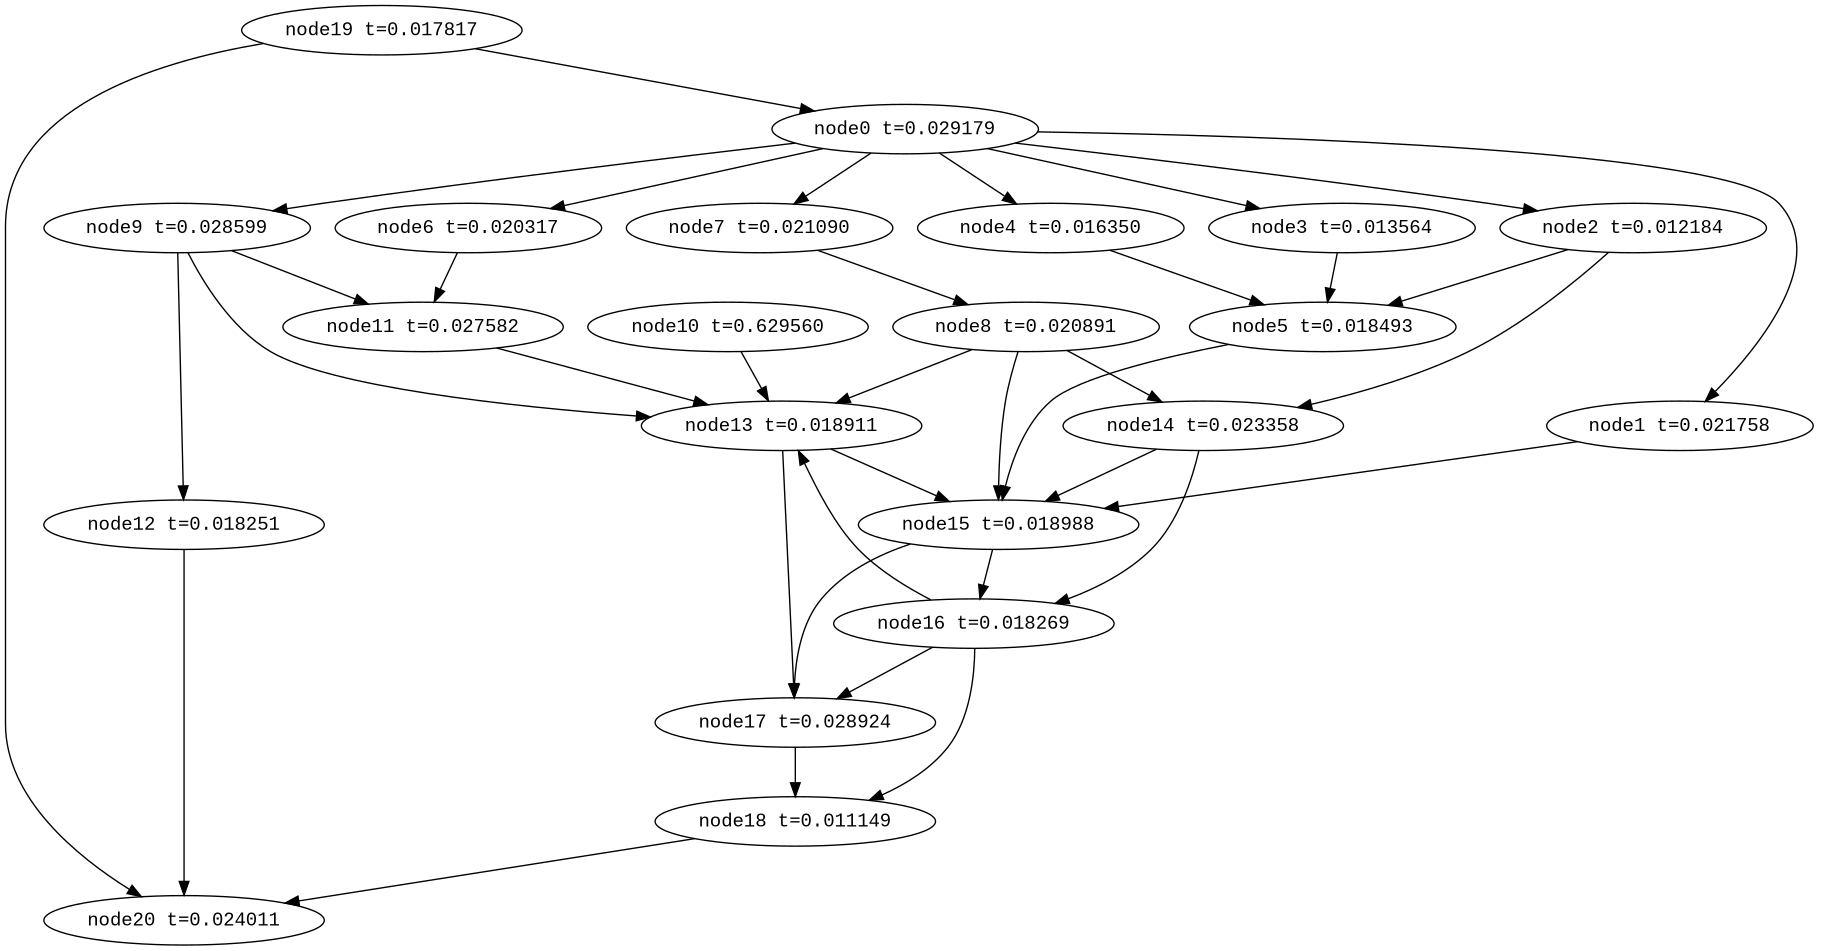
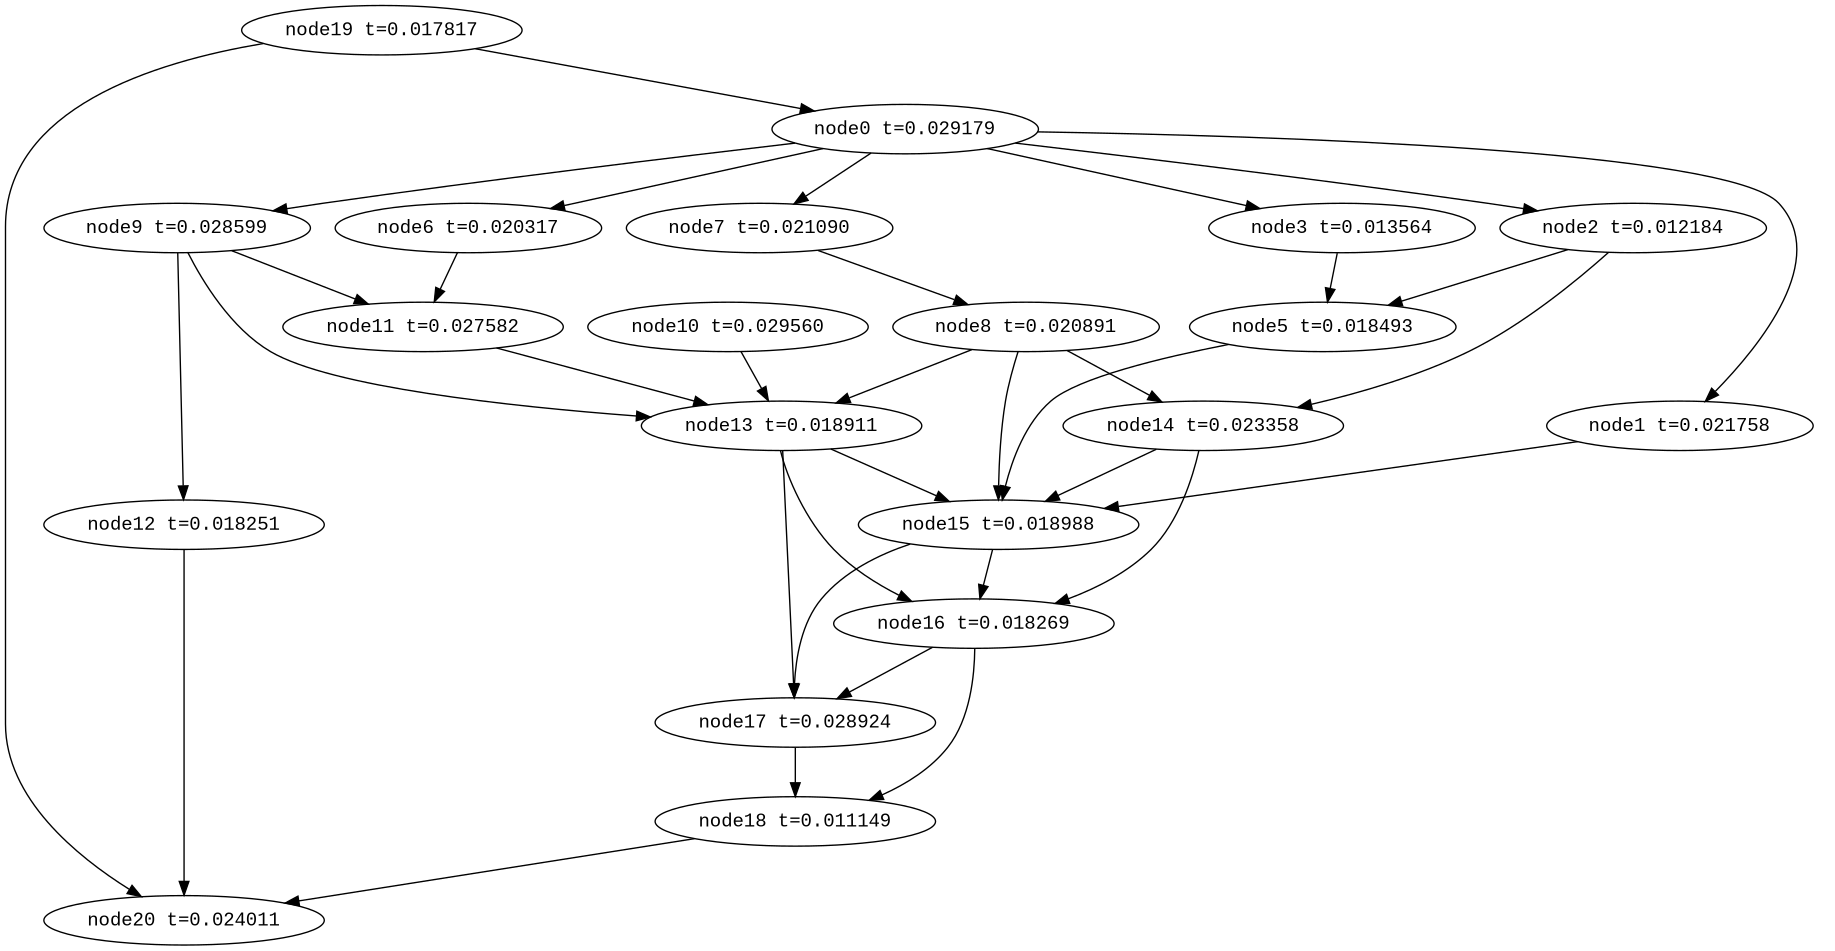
(1051, 228) -> none
(728, 327) -> (728, 327)
(854, 544) -> (823, 537)
